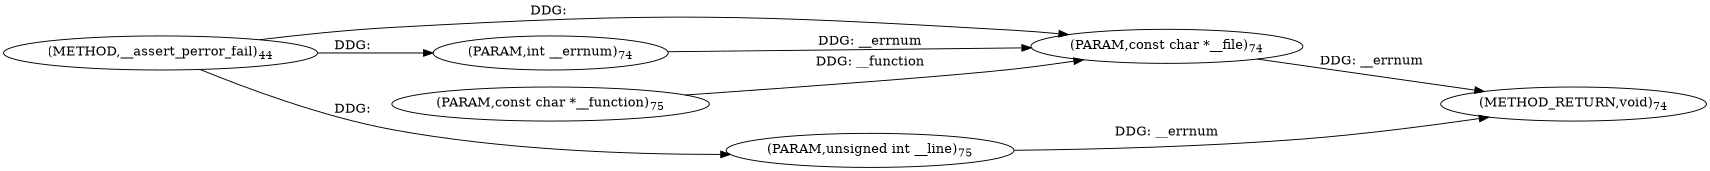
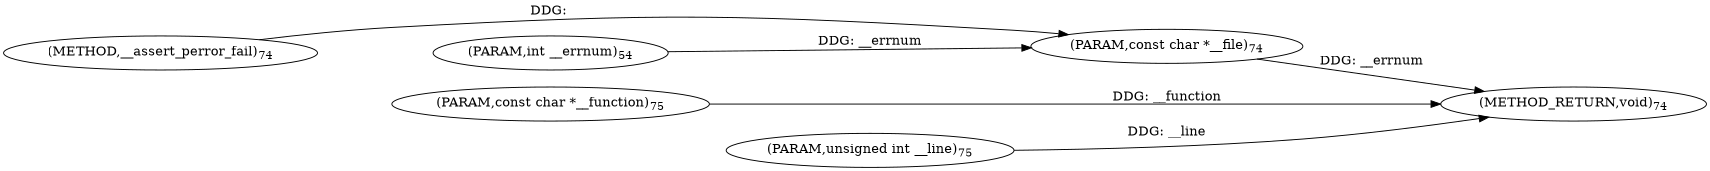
(266, 52) -> (266, 52)
(626, 52) -> (626, 52)
(370, 53) -> none
(880, 81) -> (1070, 104)
(1167, 132) -> (1167, 132)
(456, 139) -> none
